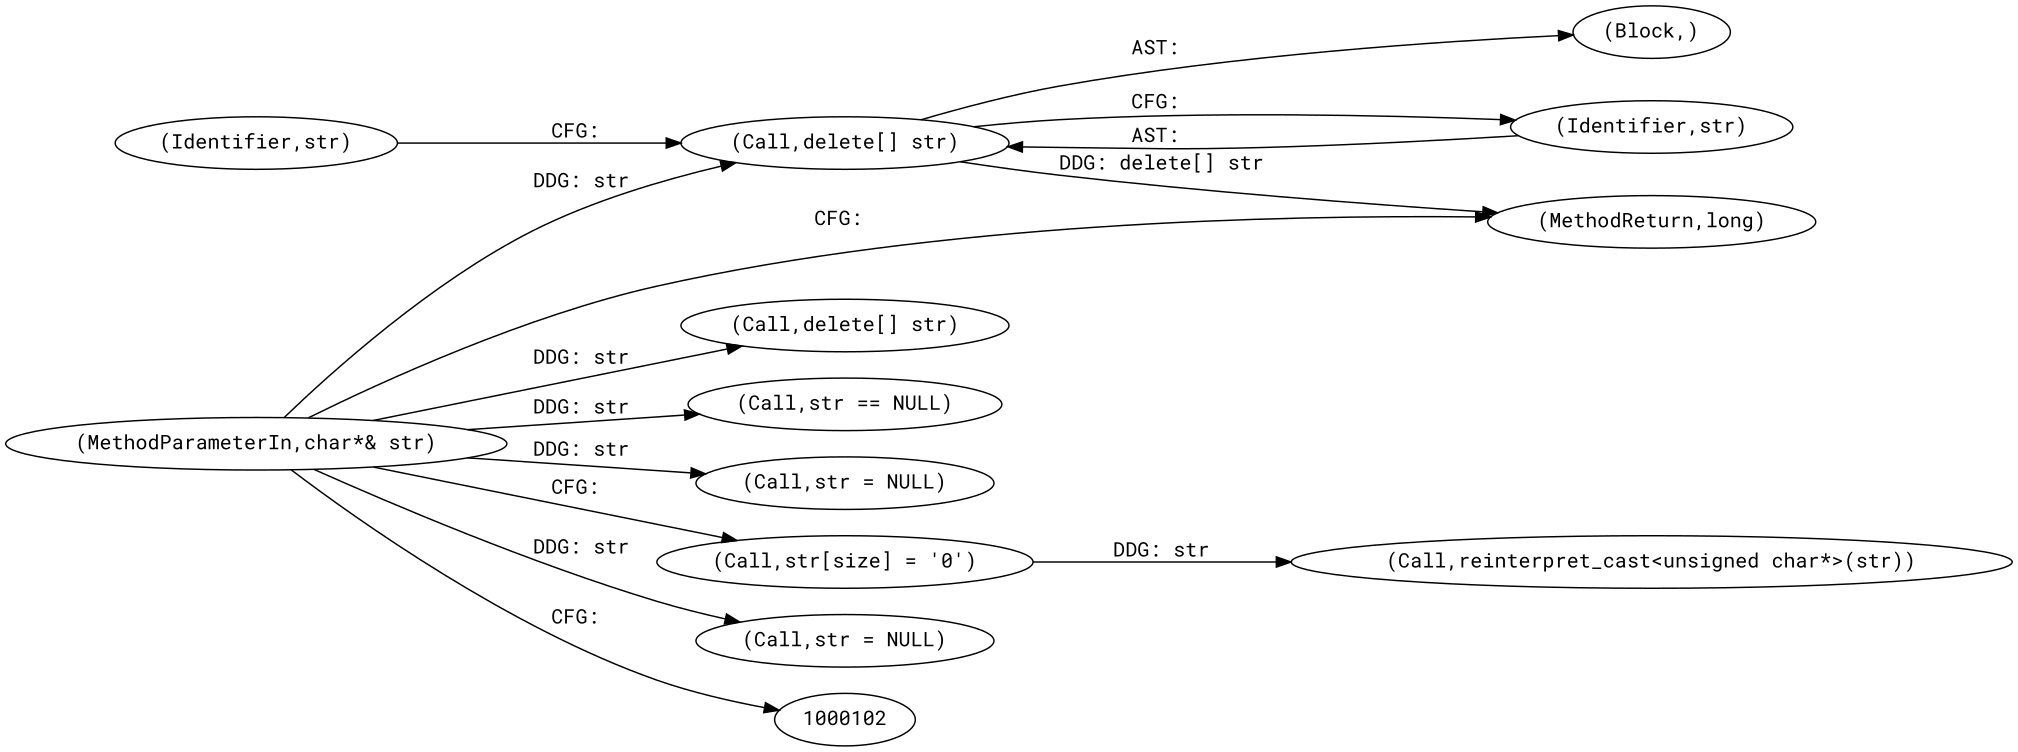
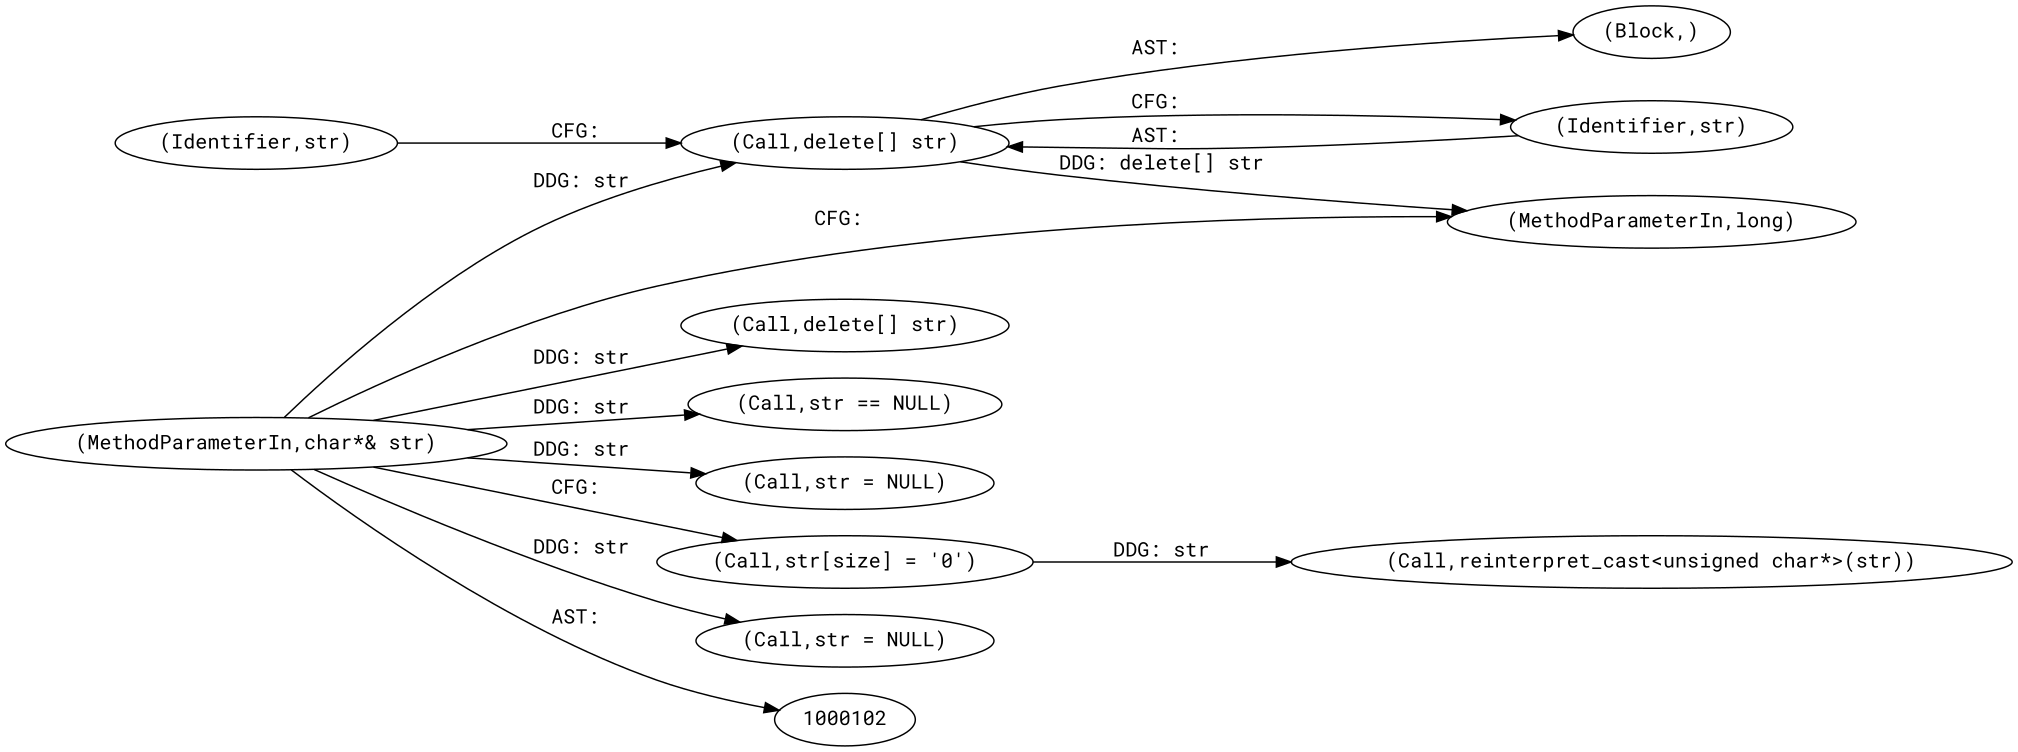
(1652, 222) -> (1652, 222)
(582, 618) -> (582, 618)
